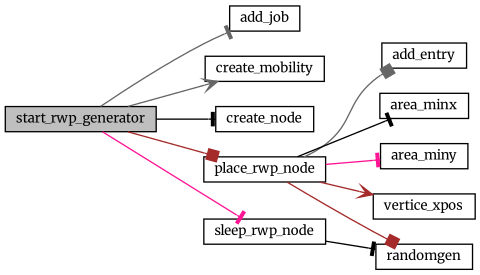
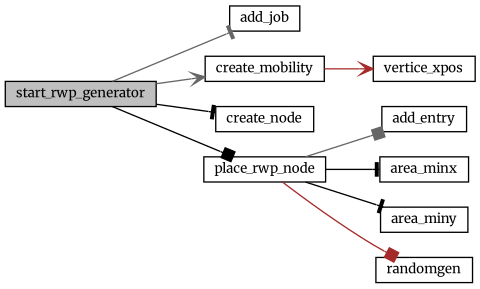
(166, 142) -> (166, 129)
(350, 162) -> (341, 193)
(340, 187) -> (342, 69)
(265, 232) -> none
